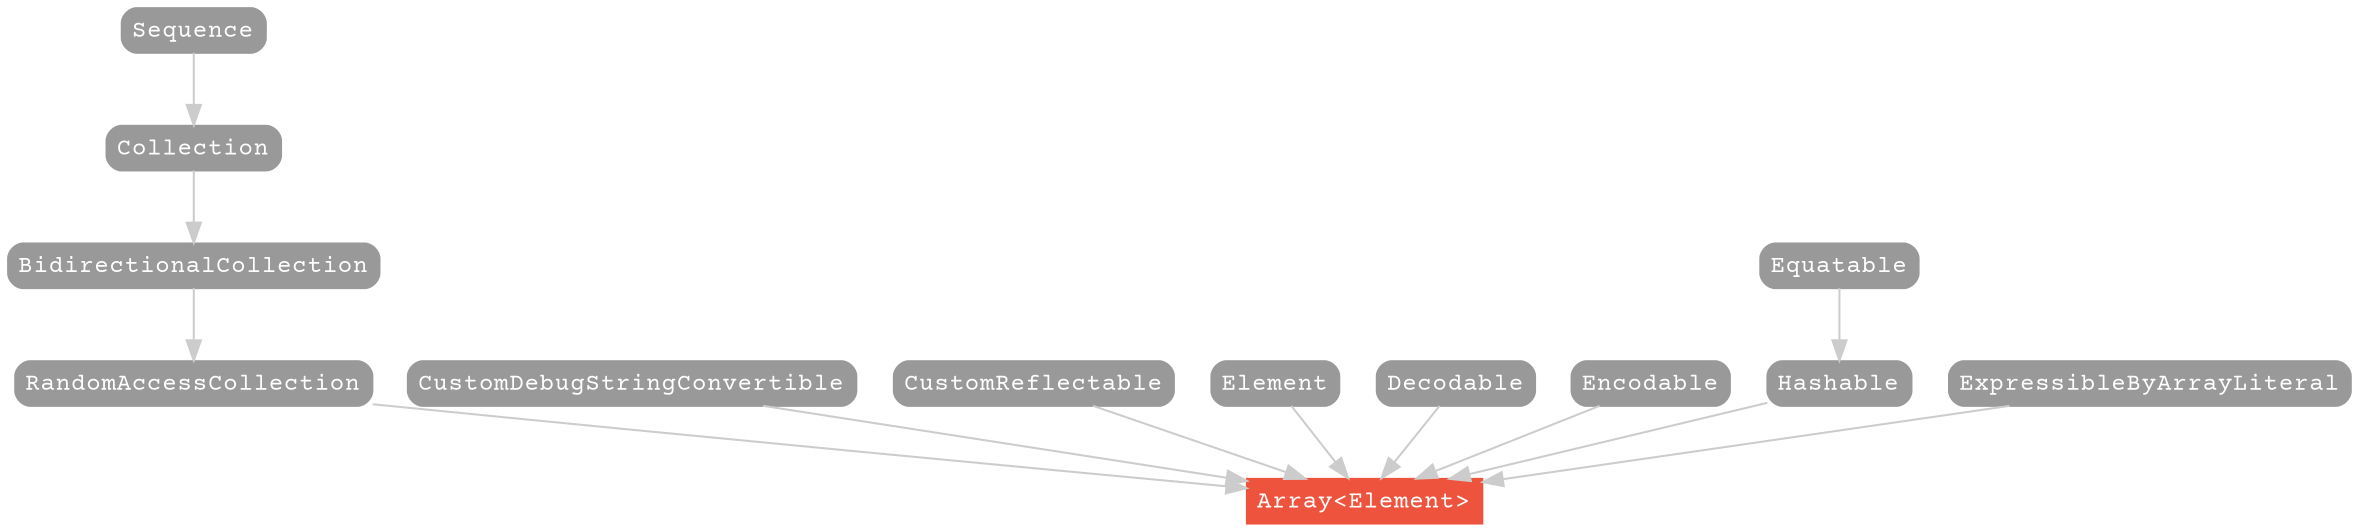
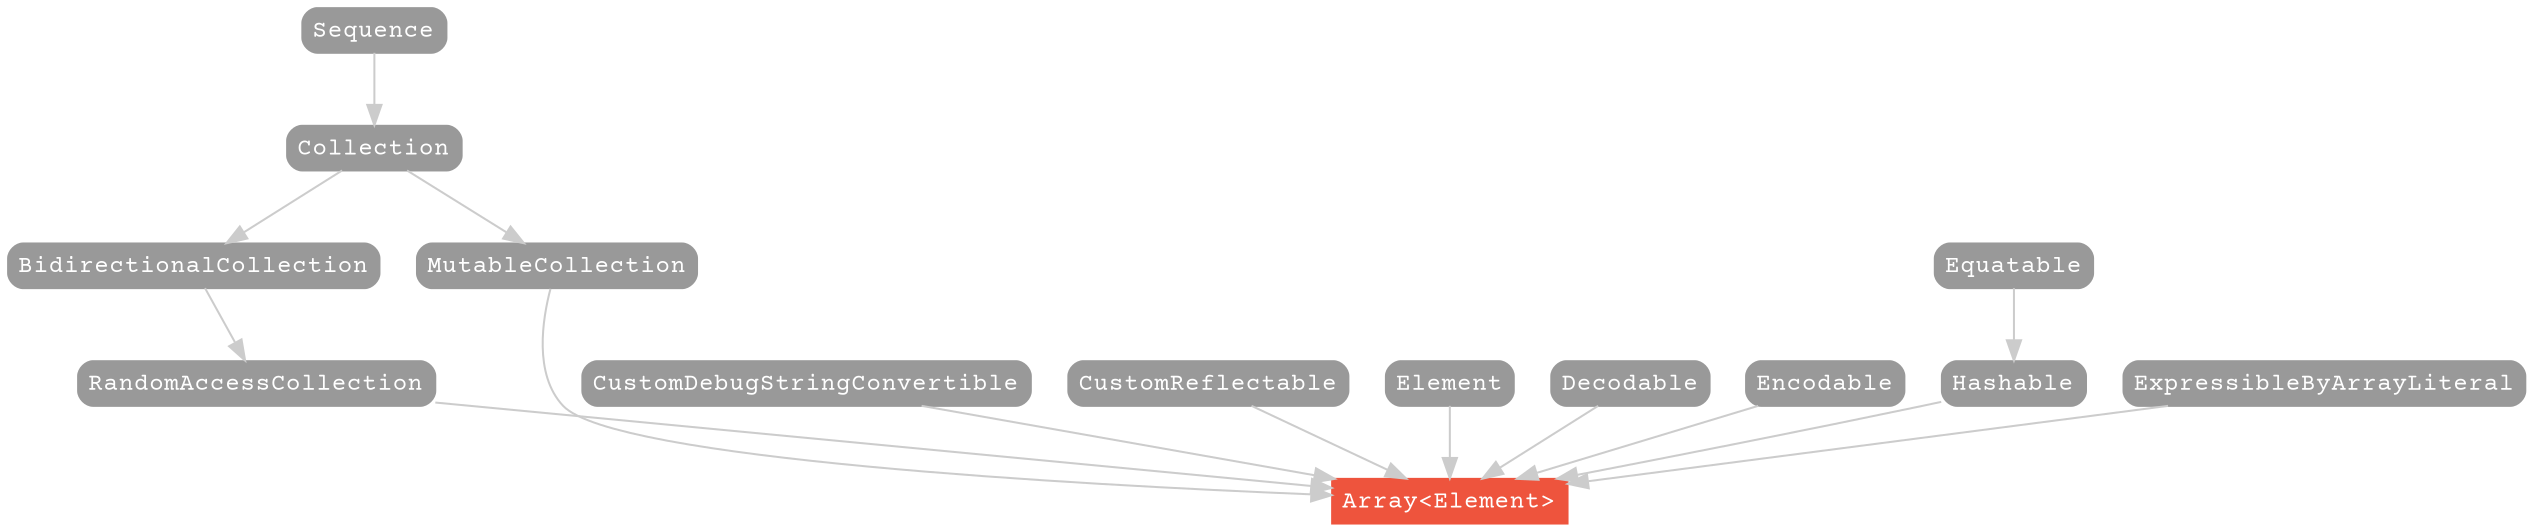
none -> (557, 266)
